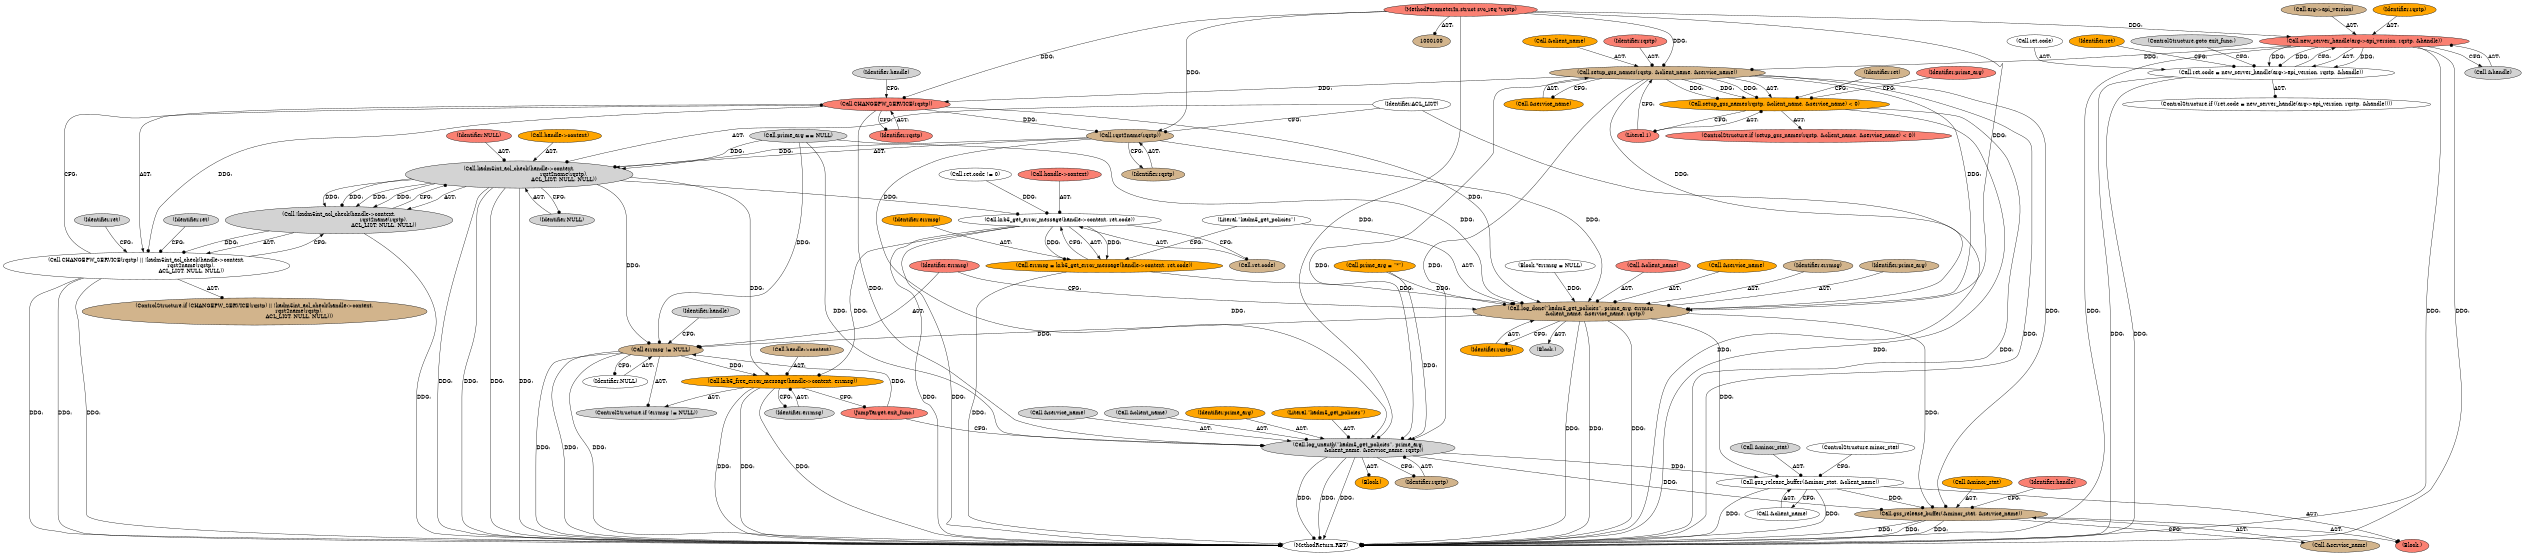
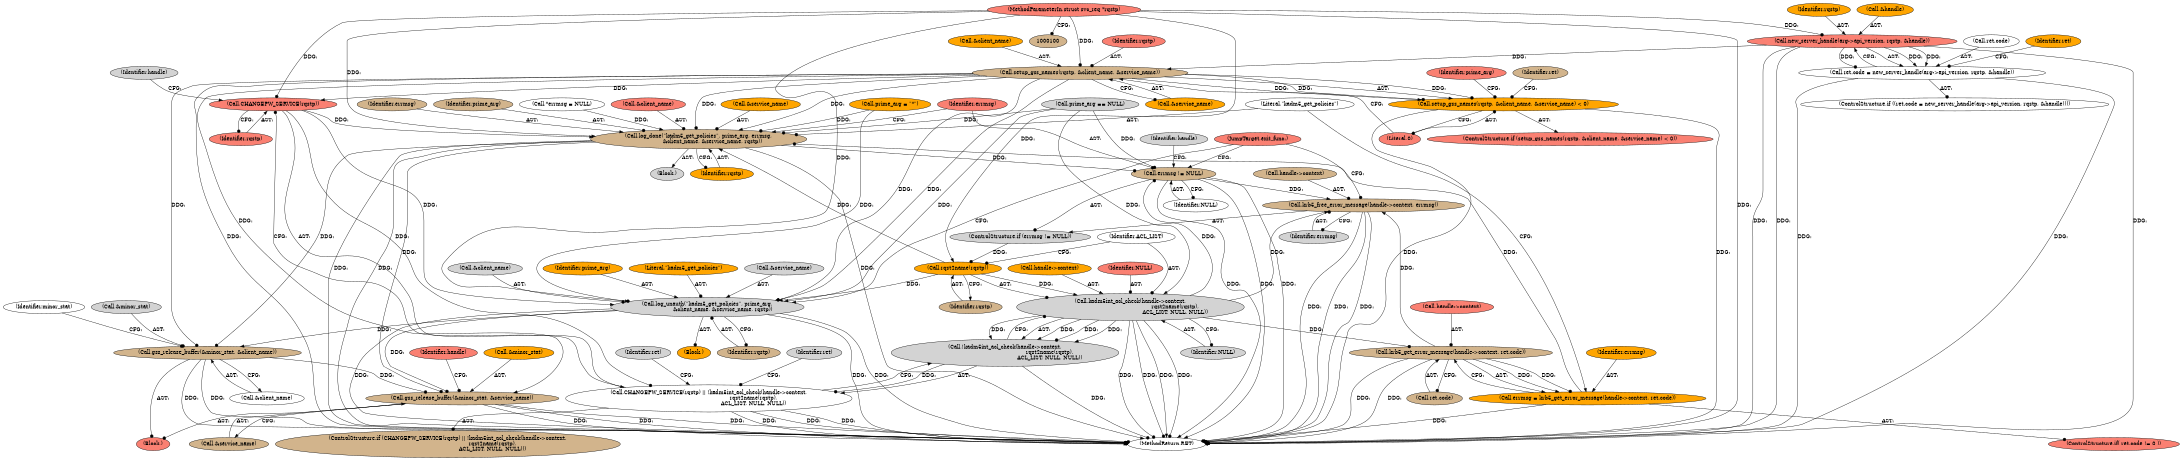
(2324, 10) -> none
(1911, 20) -> (1481, 13)
(1449, 26) -> (1065, 26)
(2192, 41) -> none
(2476, 51) -> (1870, 24)
(2454, 53) -> none
(2022, 61) -> (1469, 57)
(2493, 73) -> (1885, 10)
none -> (258, 82)
(1010, 120) -> (990, 252)
(1130, 136) -> (958, 269)
(1638, 136) -> (1400, 139)
(975, 175) -> none
(2046, 189) -> (304, 89)
(1060, 220) -> (1451, 353)
(872, 250) -> (1400, 285)
(1550, 266) -> (562, 104)
(1919, 330) -> (1737, 189)
(782, 382) -> (1364, 205)
(899, 382) -> (1225, 158)
(833, 397) -> (1330, 161)
none -> (2114, 444)
(1861, 448) -> (44, 307)
(1810, 483) -> (208, 353)
